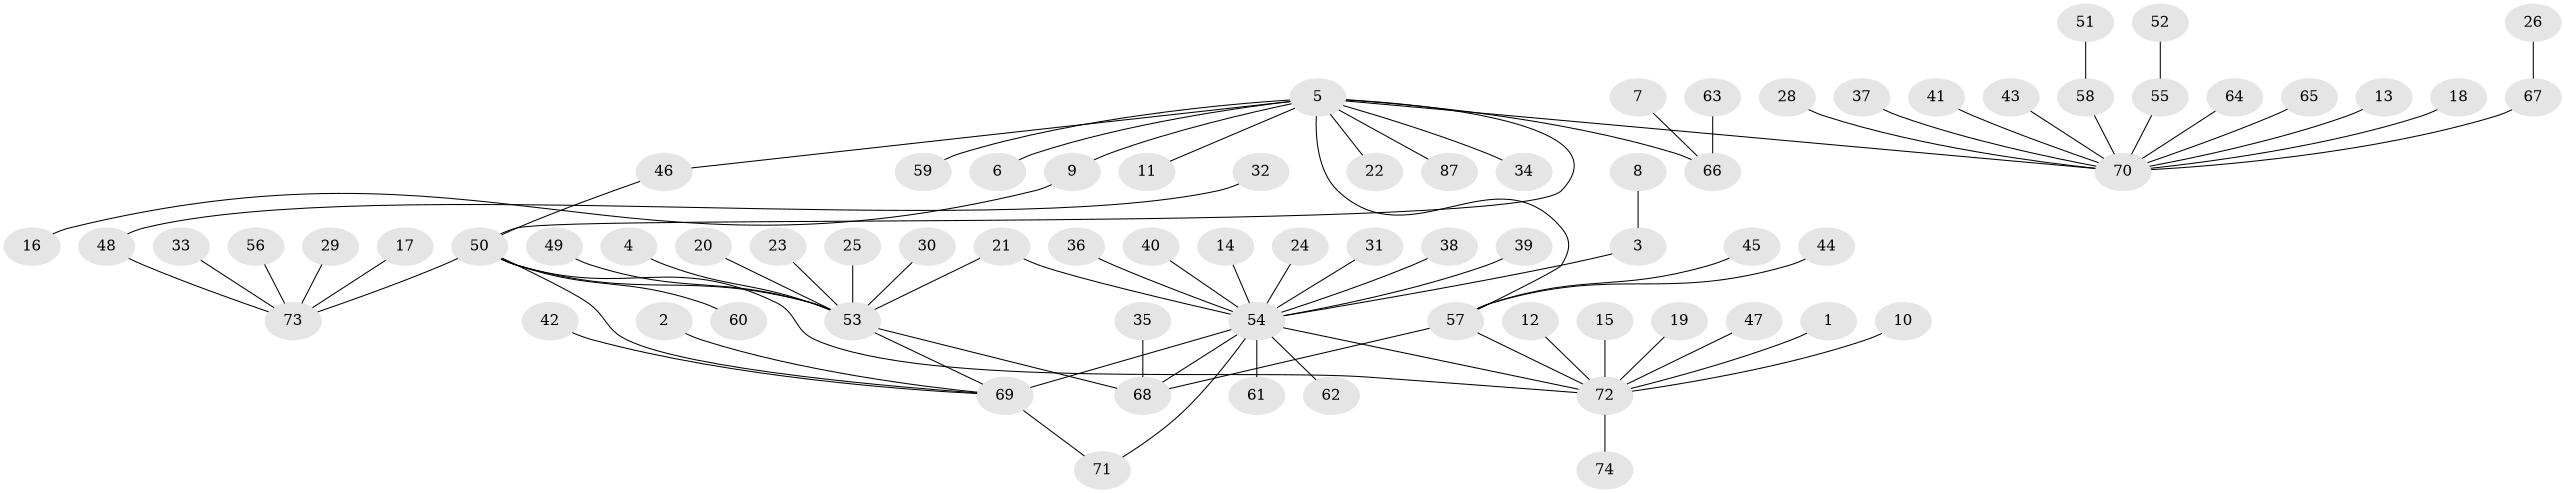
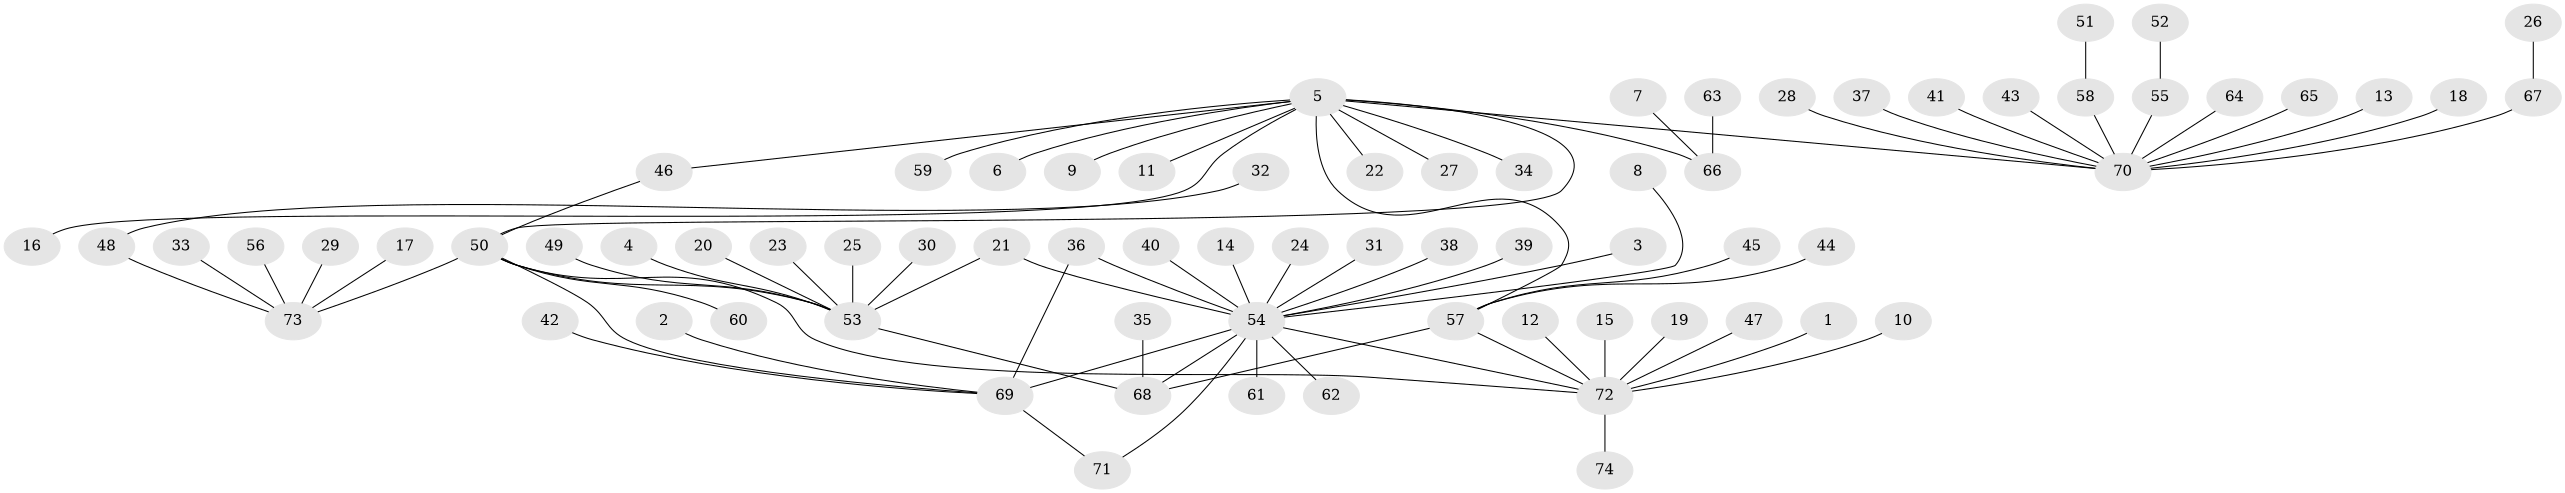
(1450, 172) -> (1450, 172)
(1638, 209) -> (1500, 292)
(577, 212) -> (688, 216)
(929, 358) -> (1041, 321)
